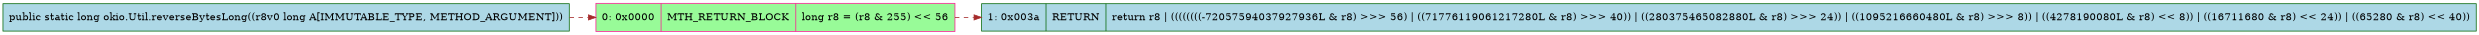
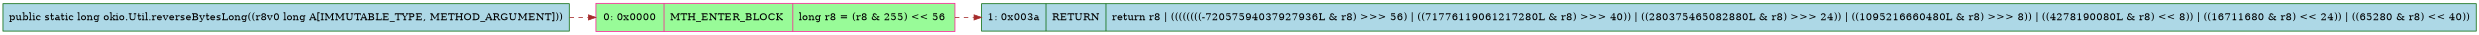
(728, 17) -> (727, 17)
